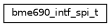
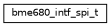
(55, 13) -> (55, 13)
